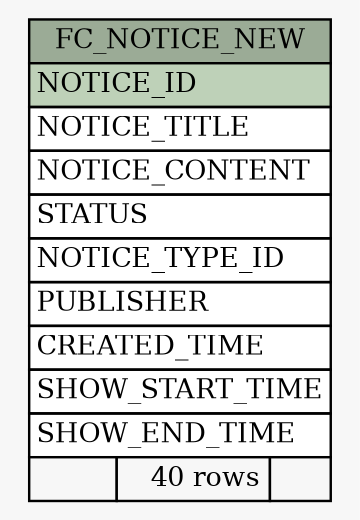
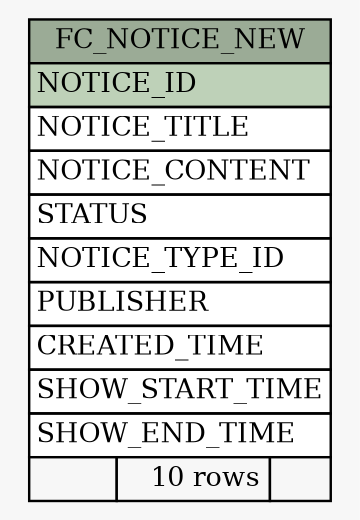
(207, 478) -> (207, 478)
